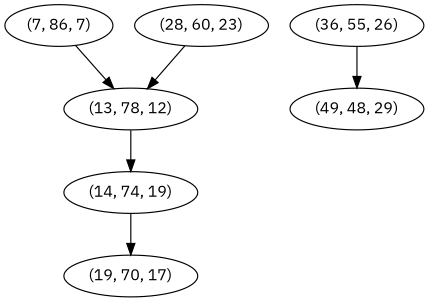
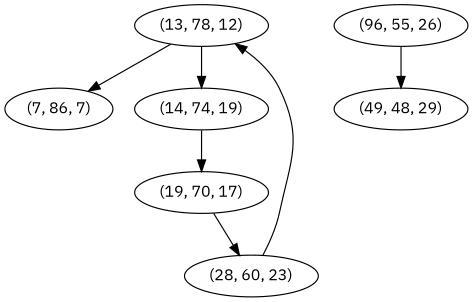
(357, 26) -> (401, 26)
(91, 63) -> (135, 65)
none -> (223, 229)
